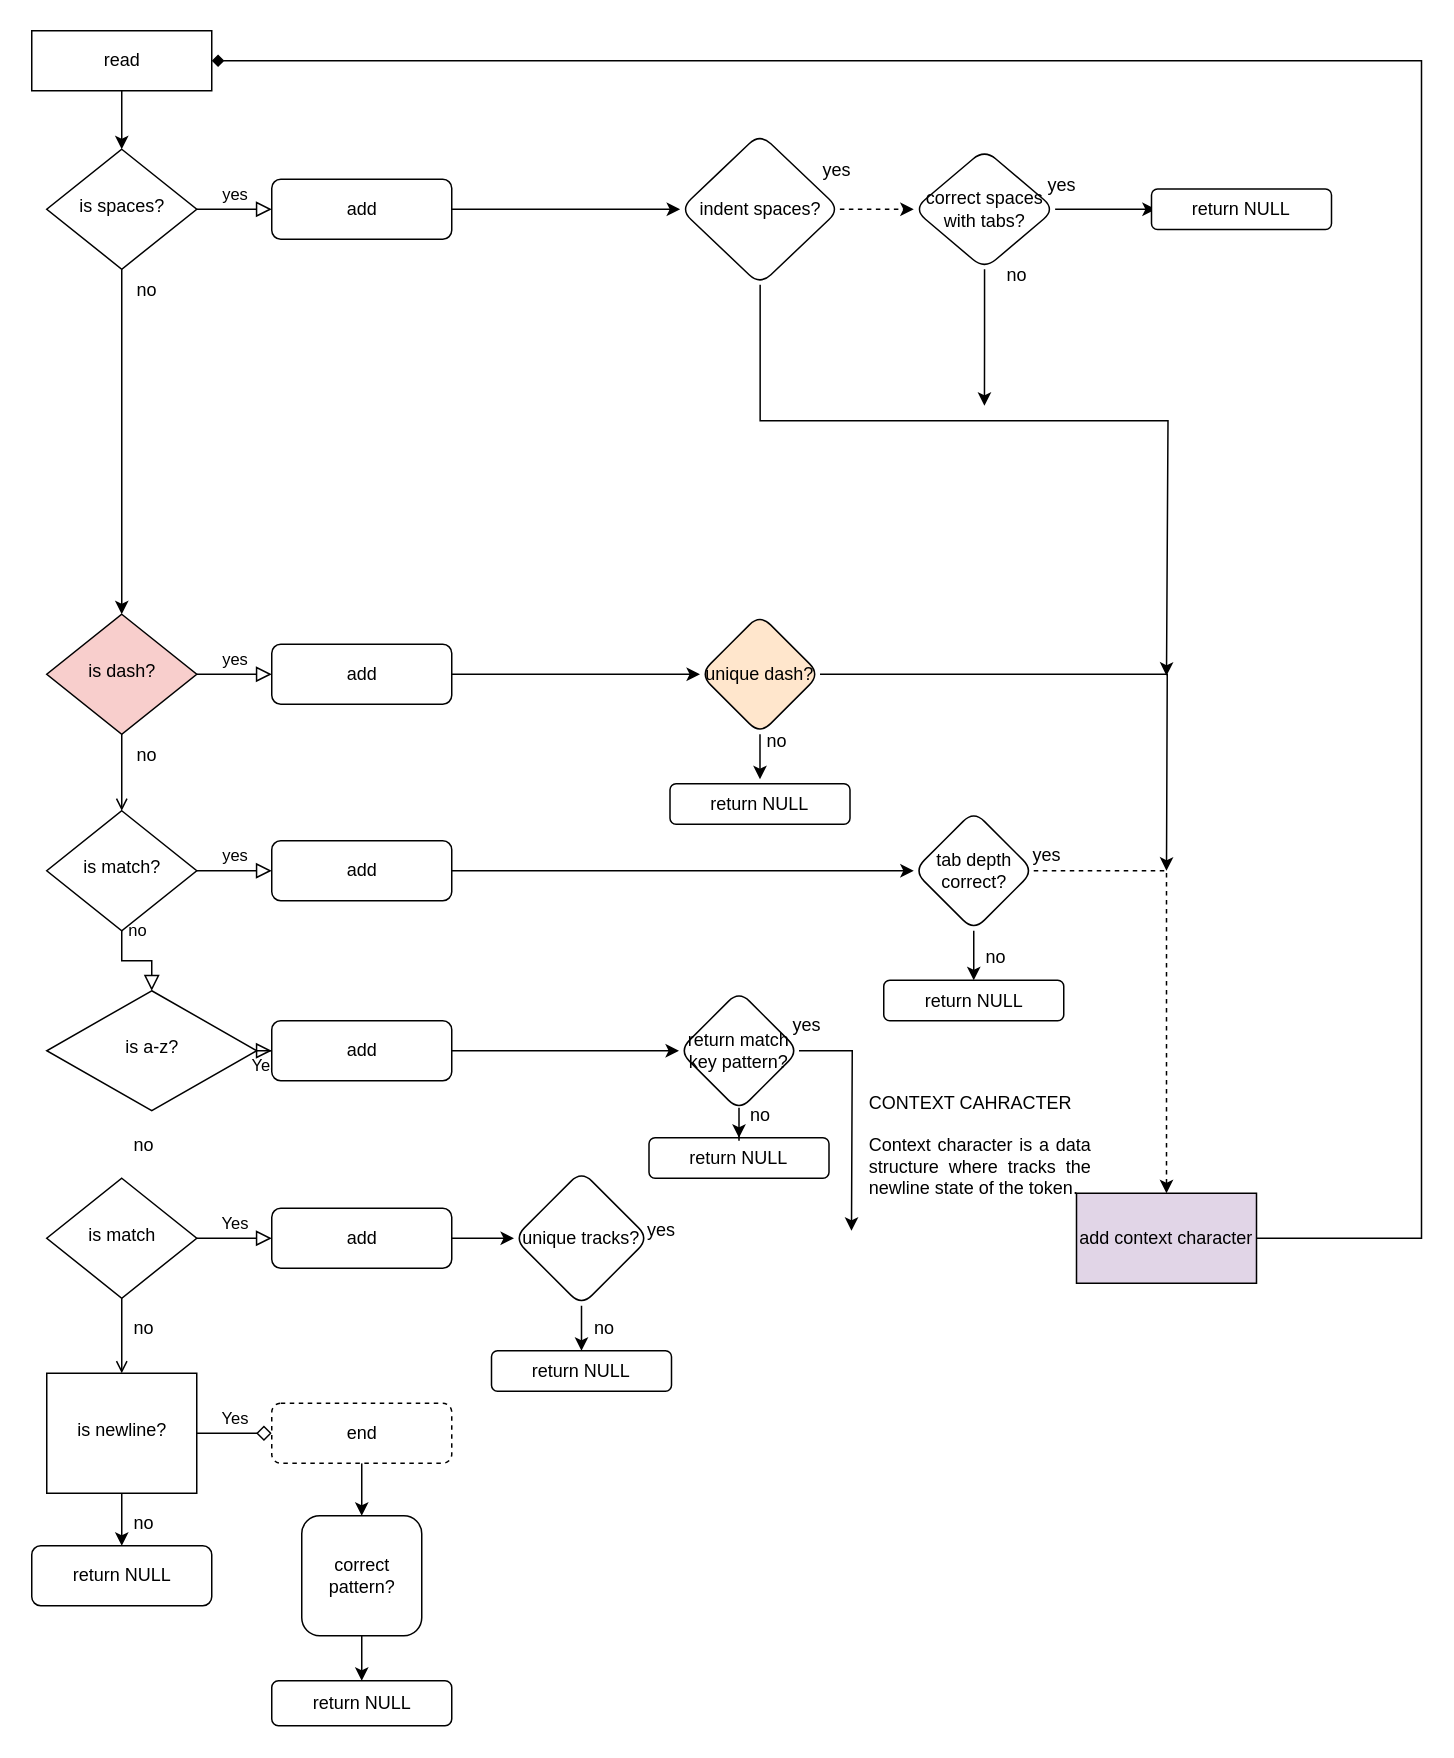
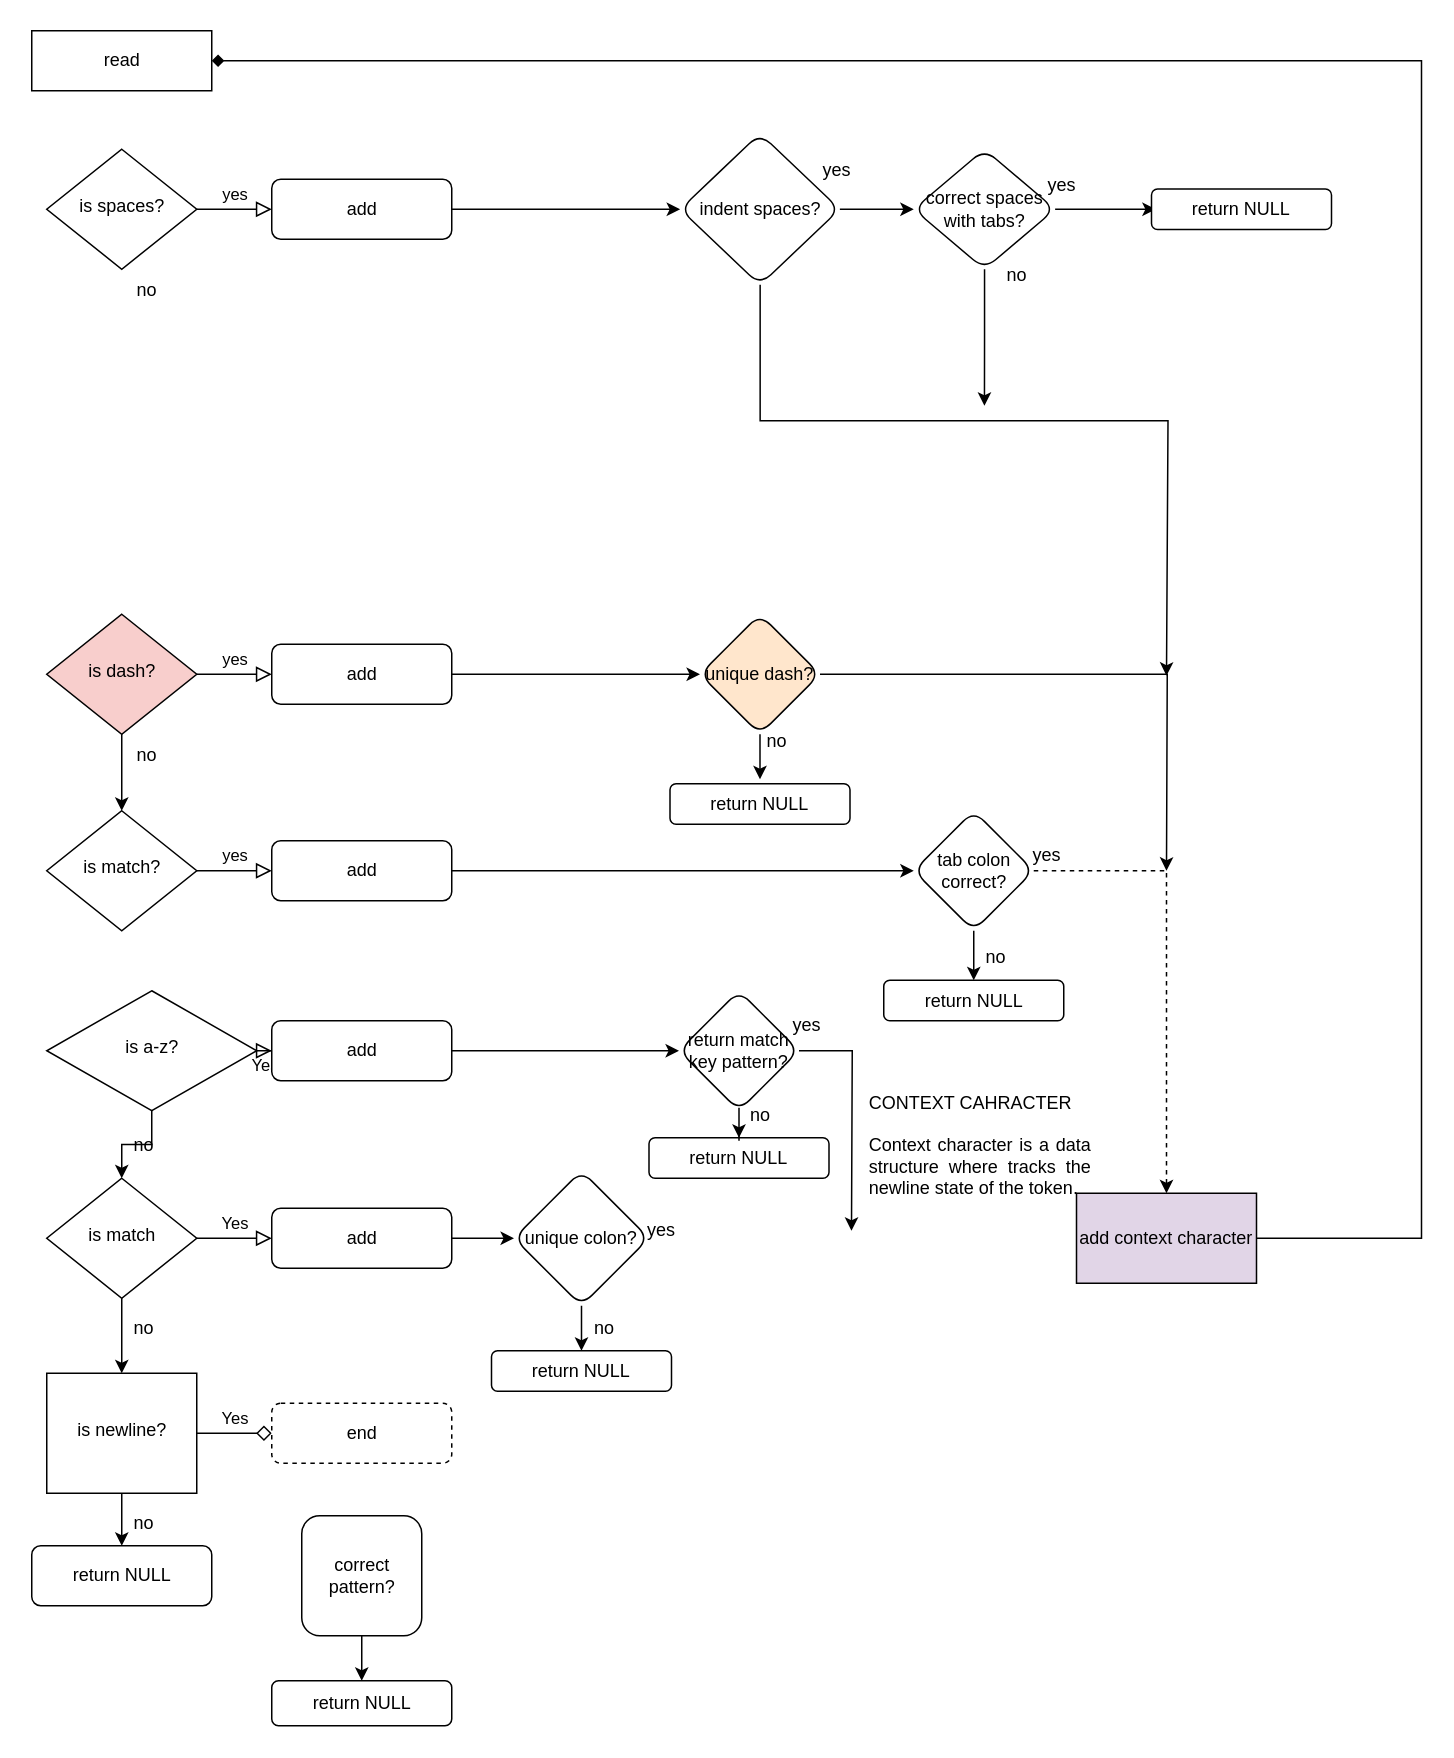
(122, 116) -> none
(873, 209) -> (873, 209)
(122, 436) -> none
(122, 801) -> (122, 799)
(974, 871) -> (974, 871)
(129, 961) -> none
none -> (142, 1145)
(581, 1238) -> (581, 1238)
(122, 1364) -> (122, 1362)
(362, 1491) -> none
